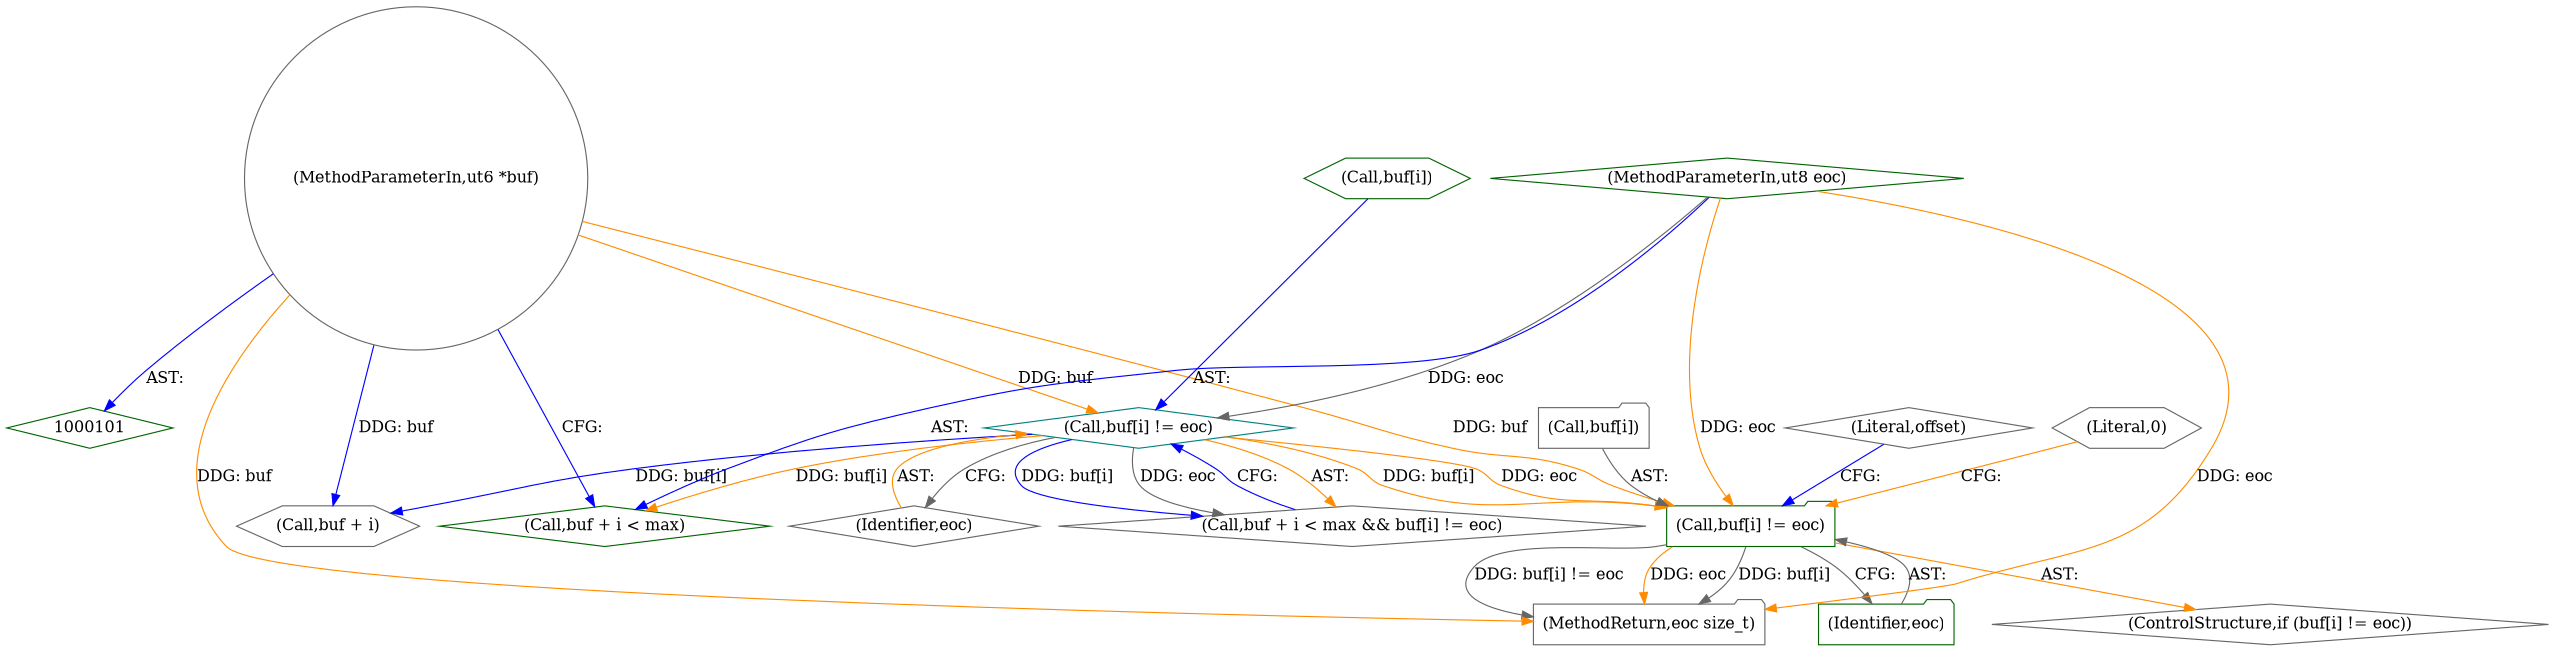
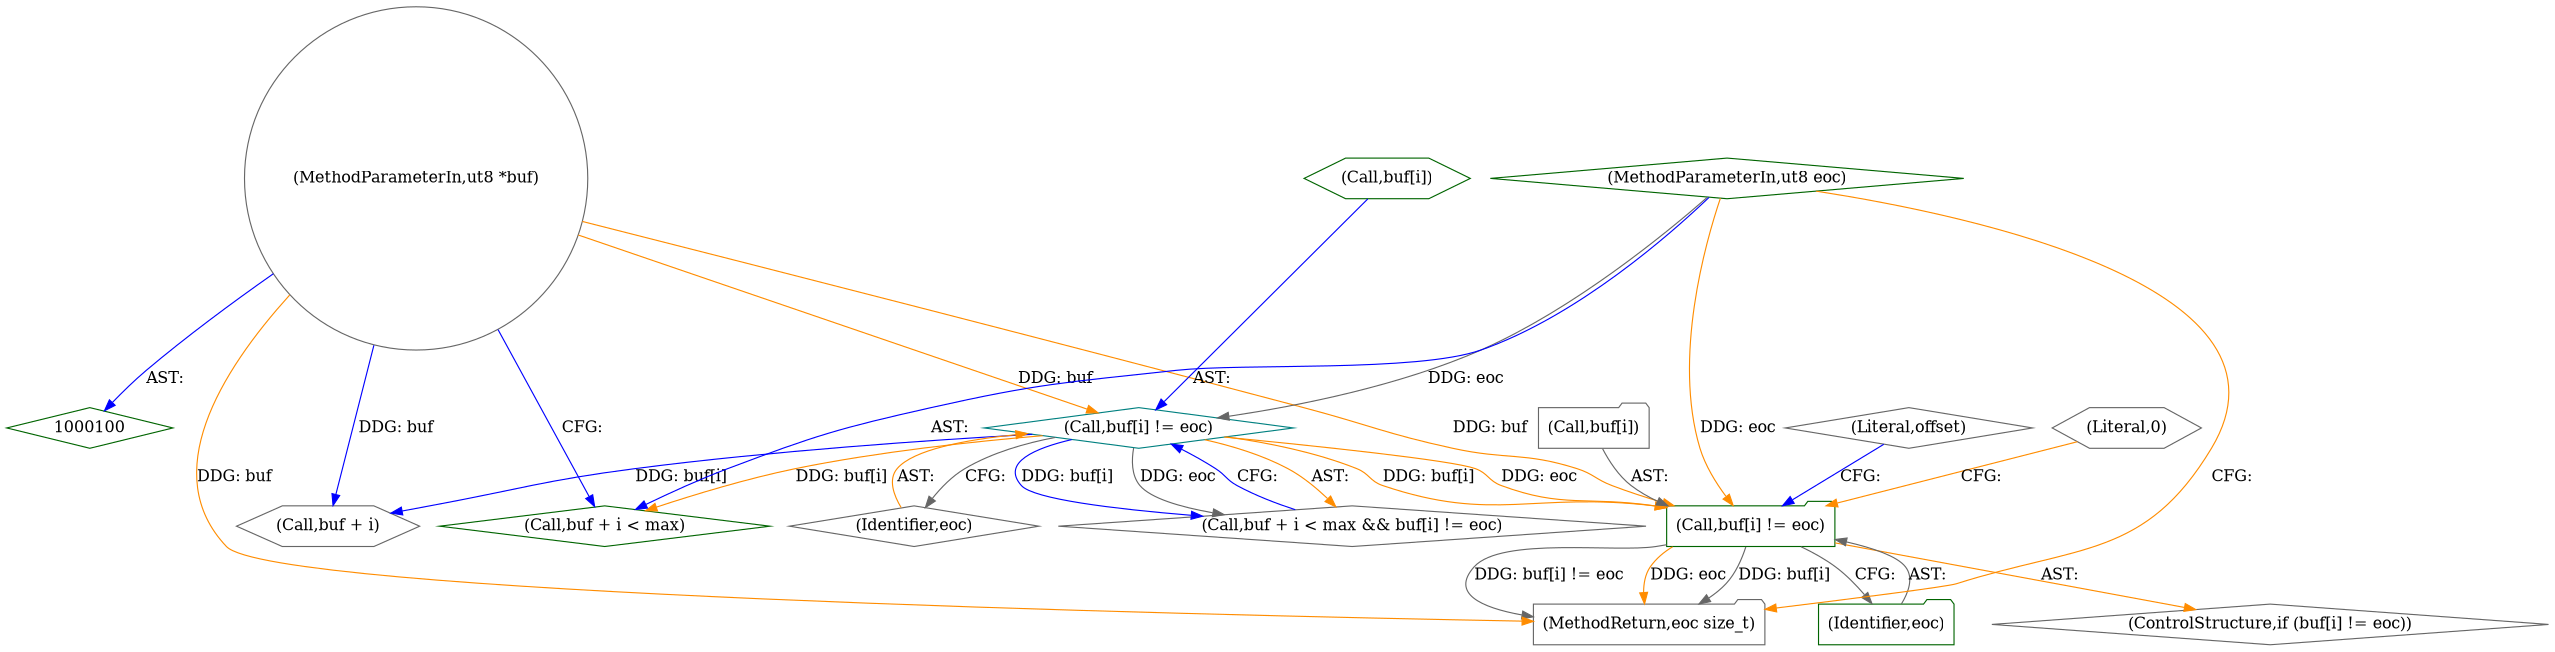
(416, 178) -> (416, 178)
(90, 428) -> (90, 428)
(2235, 477) -> (2235, 477)
